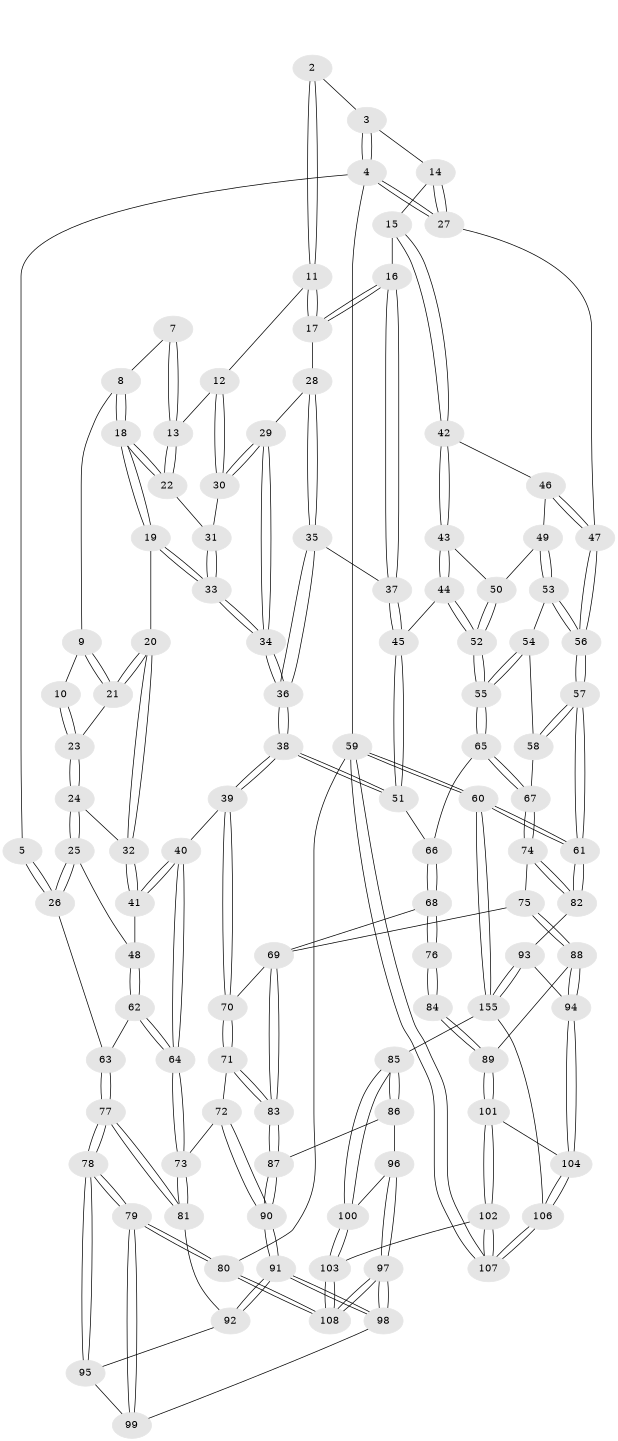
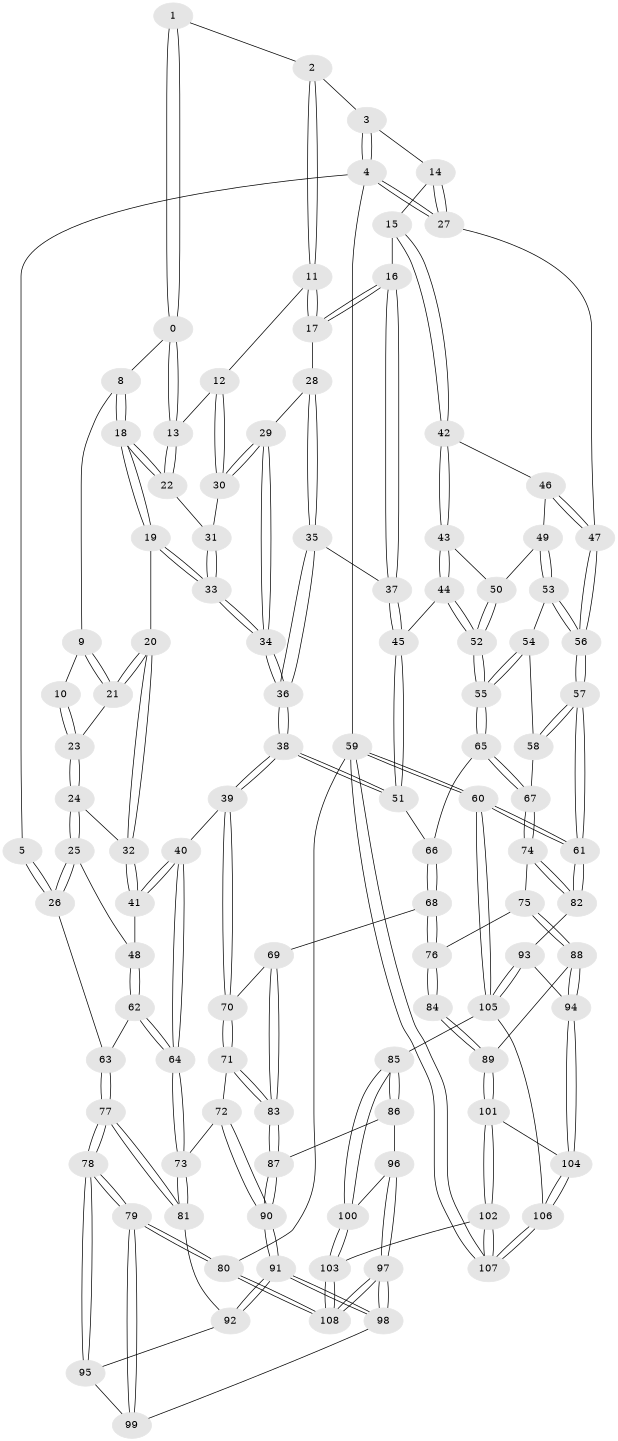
none -> (173, 16)
(173, 329) -> (173, 329)
(399, 929) -> (475, 931)
(489, 1008) -> (489, 1008)
